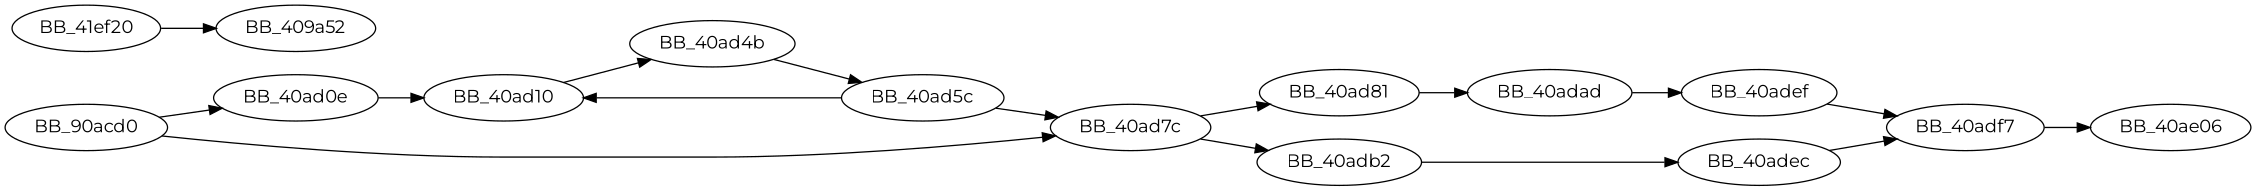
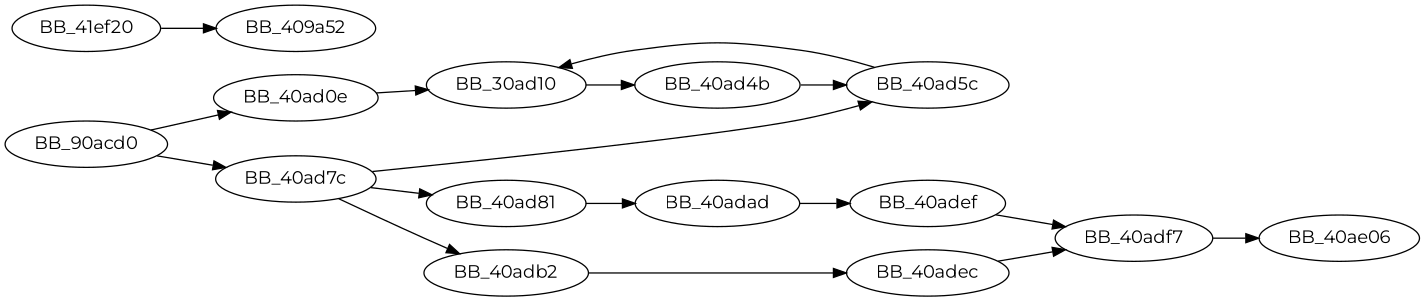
(504, 98) -> (506, 85)
(1021, 112) -> (617, 145)
